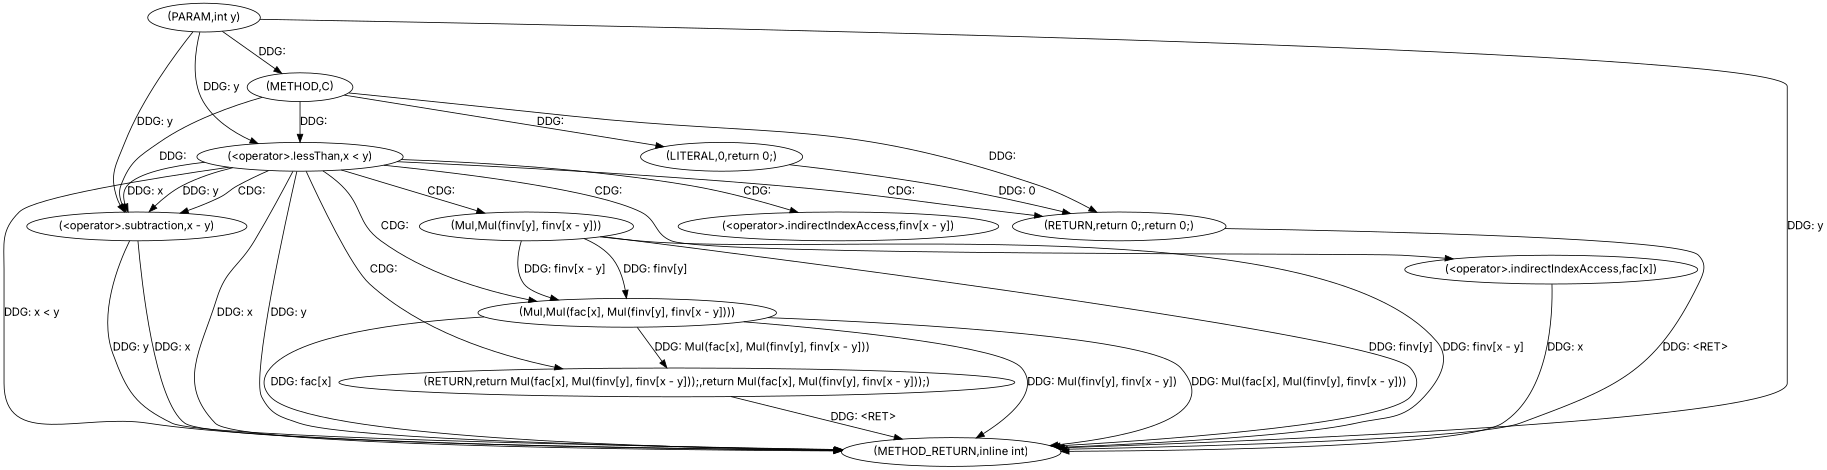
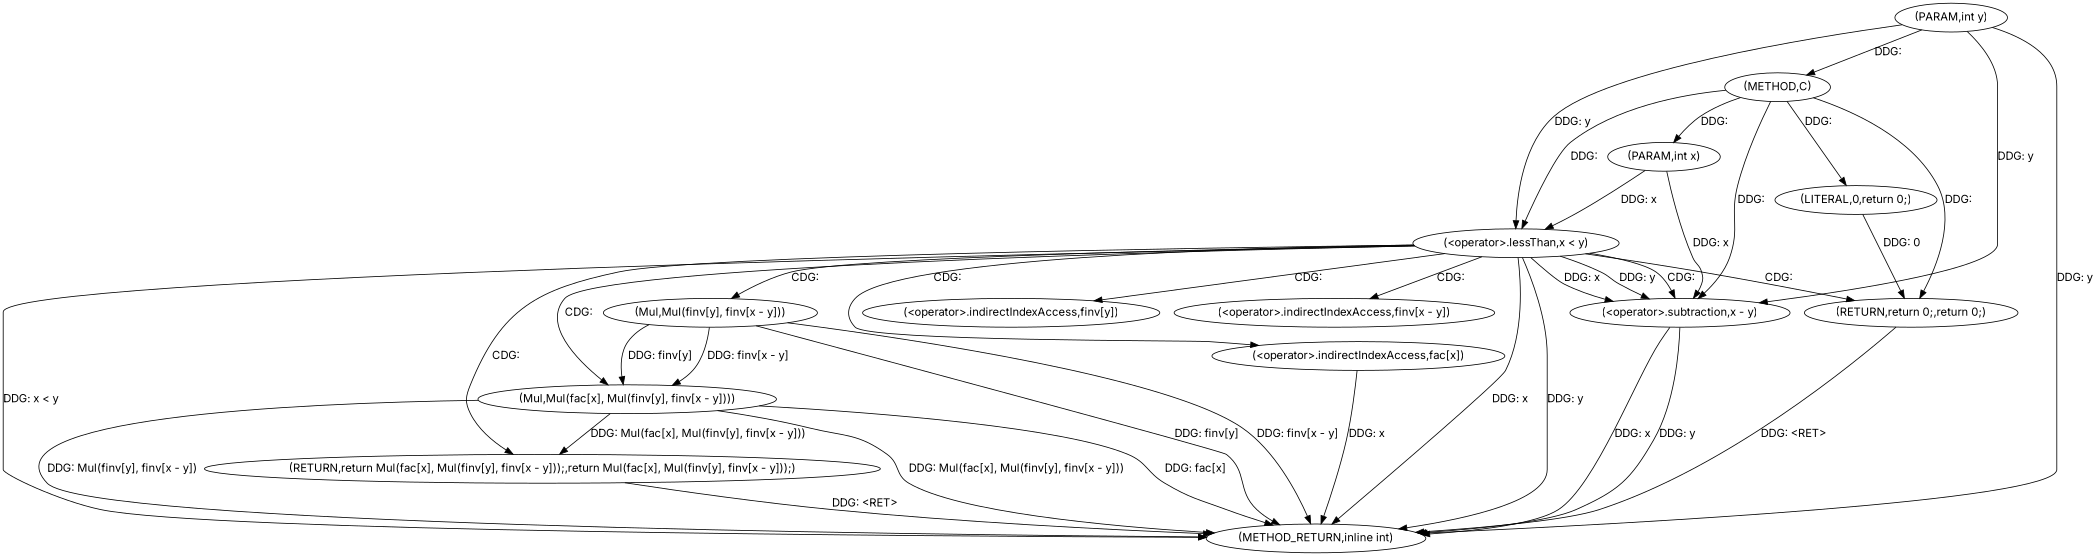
none -> (1664, 157)
none -> (1011, 313)
